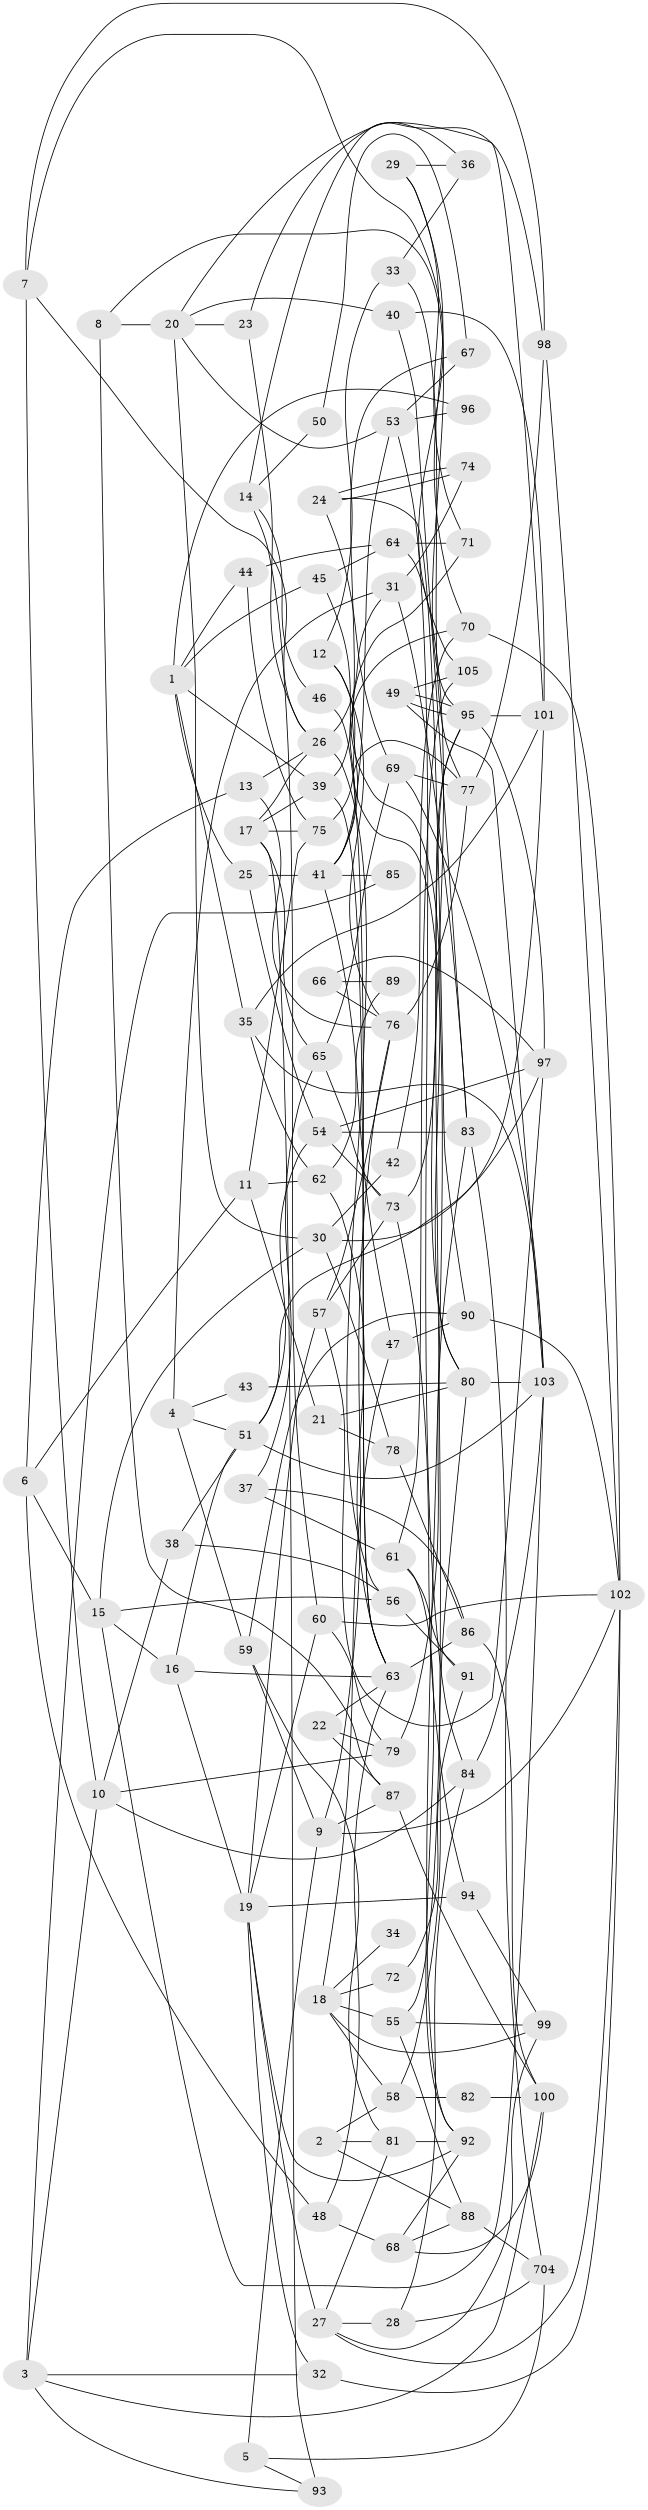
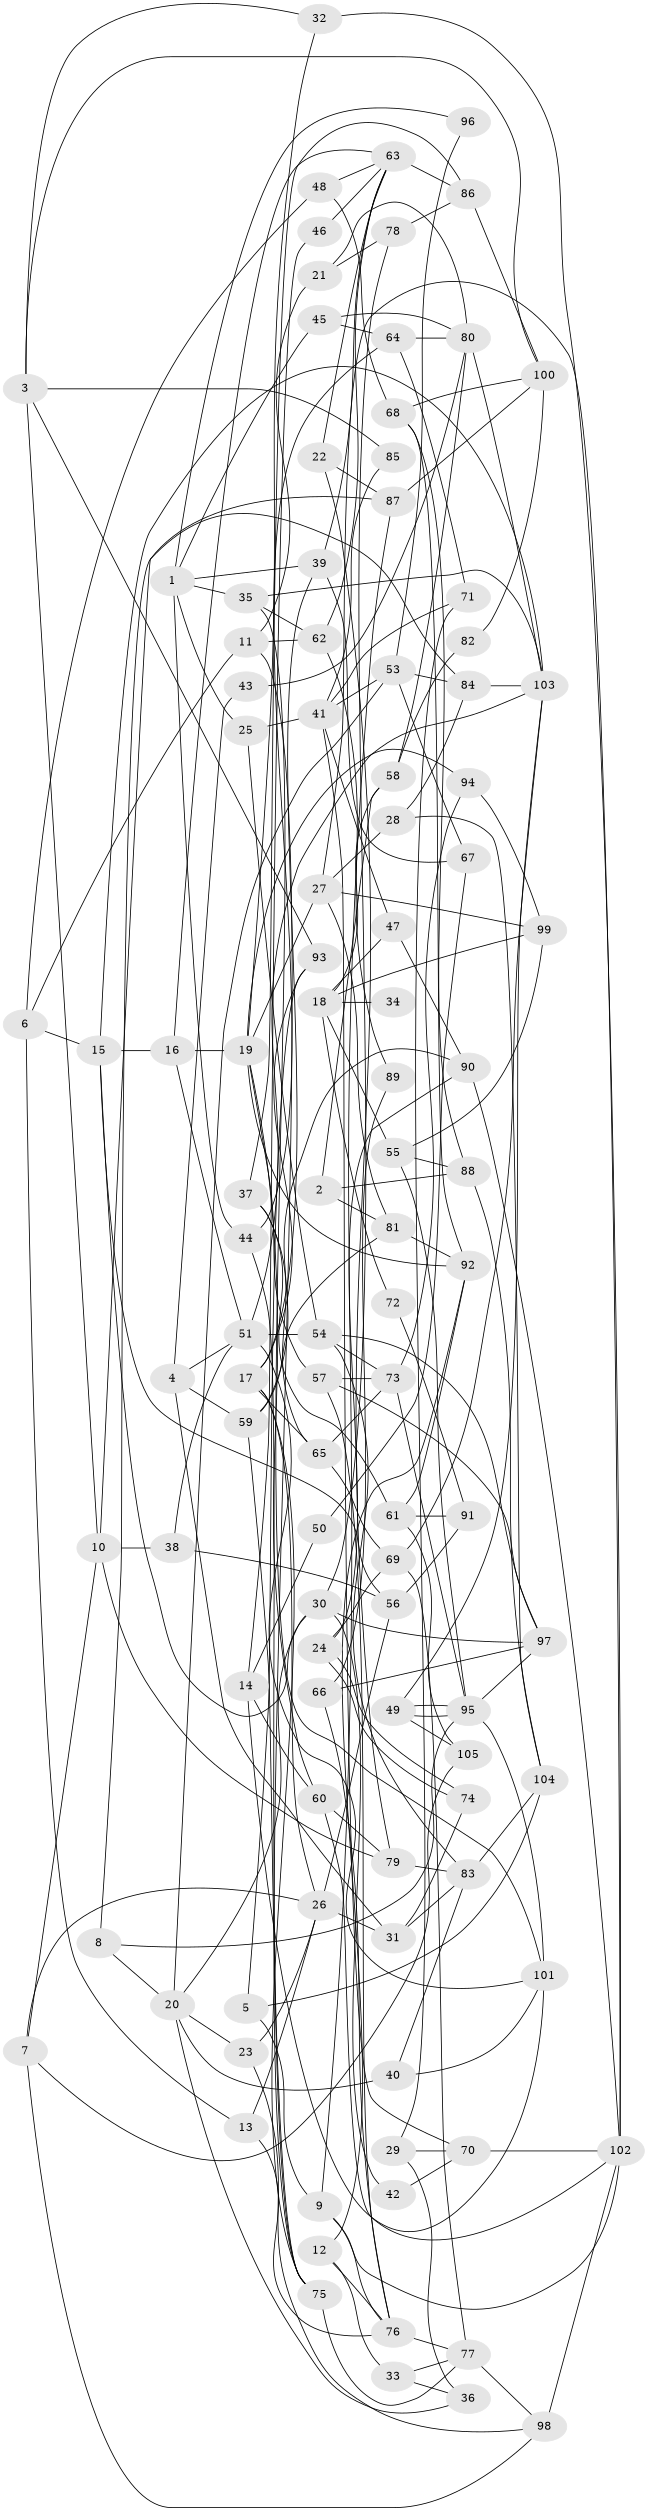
(283, 1742) -> (272, 1862)
(545, 2270) -> (545, 1780)
